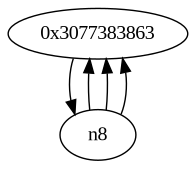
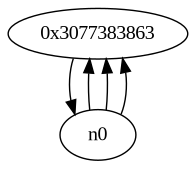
(98, 135) -> (98, 135)
